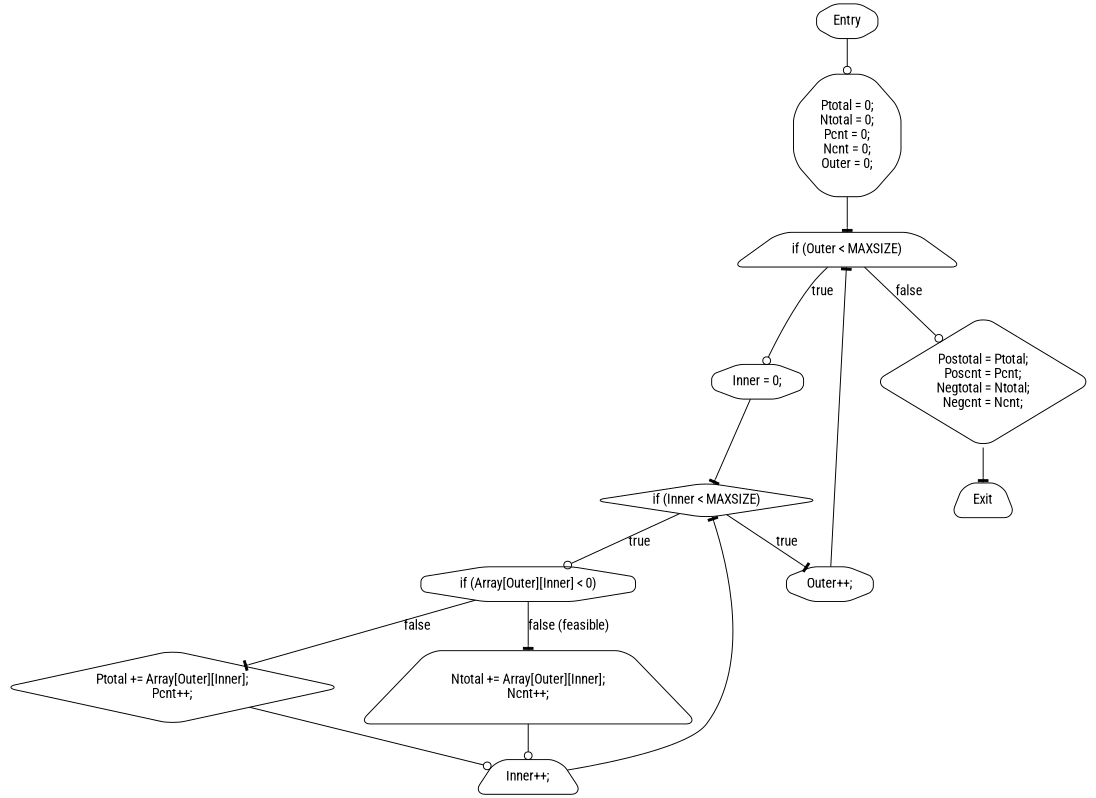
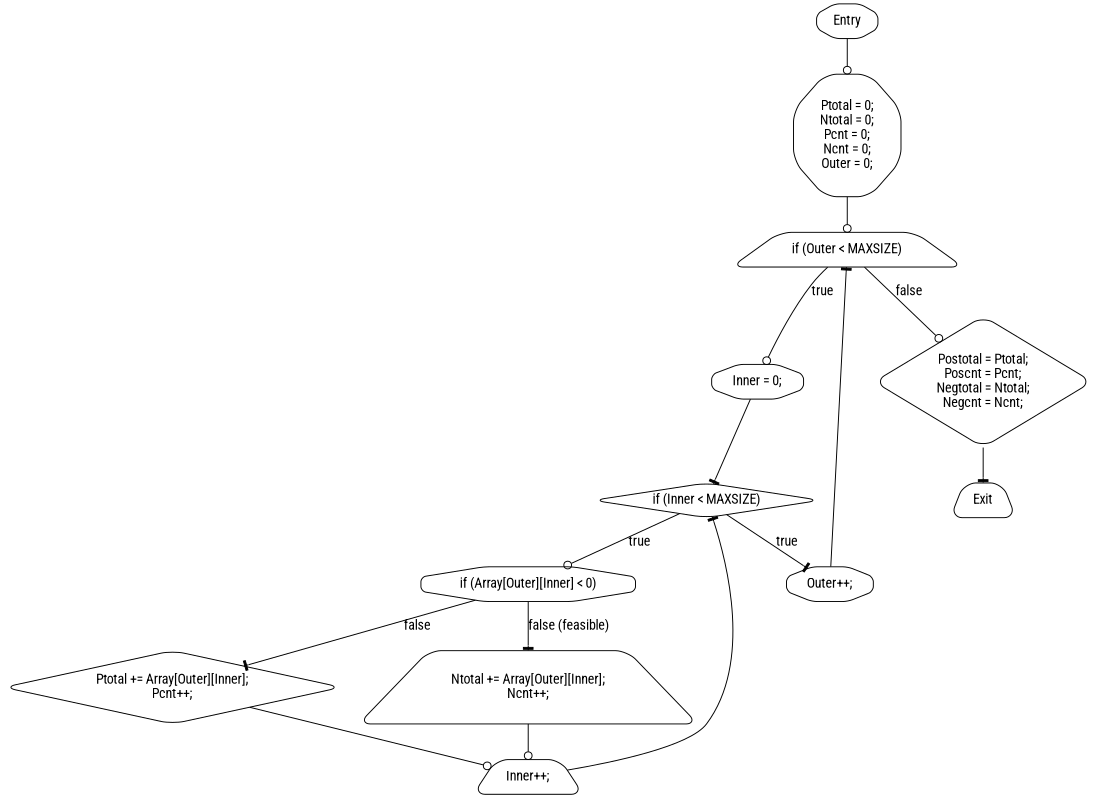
(847, 212) -> (847, 211)
